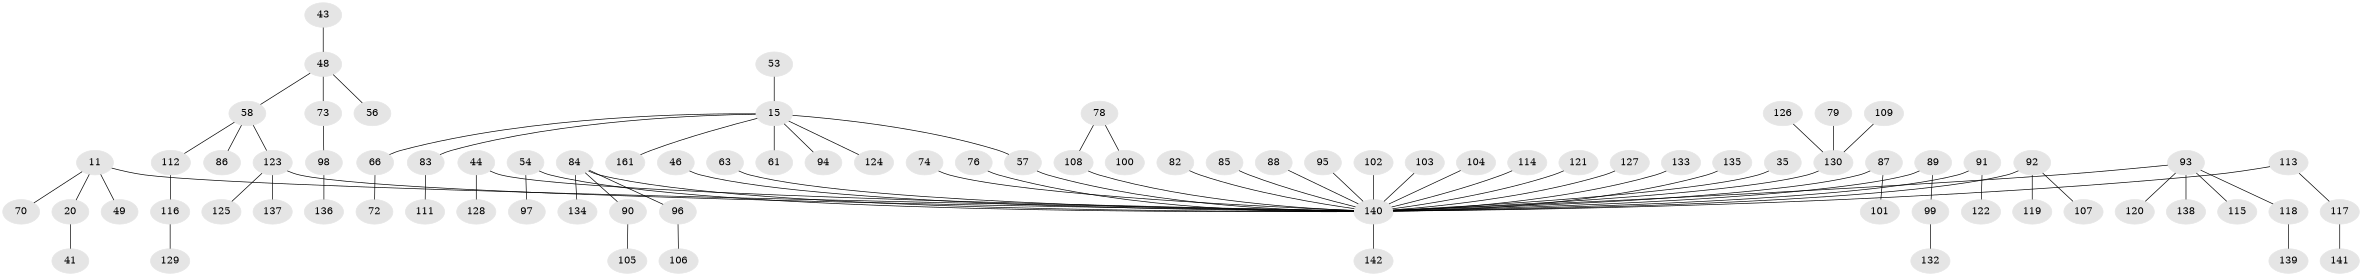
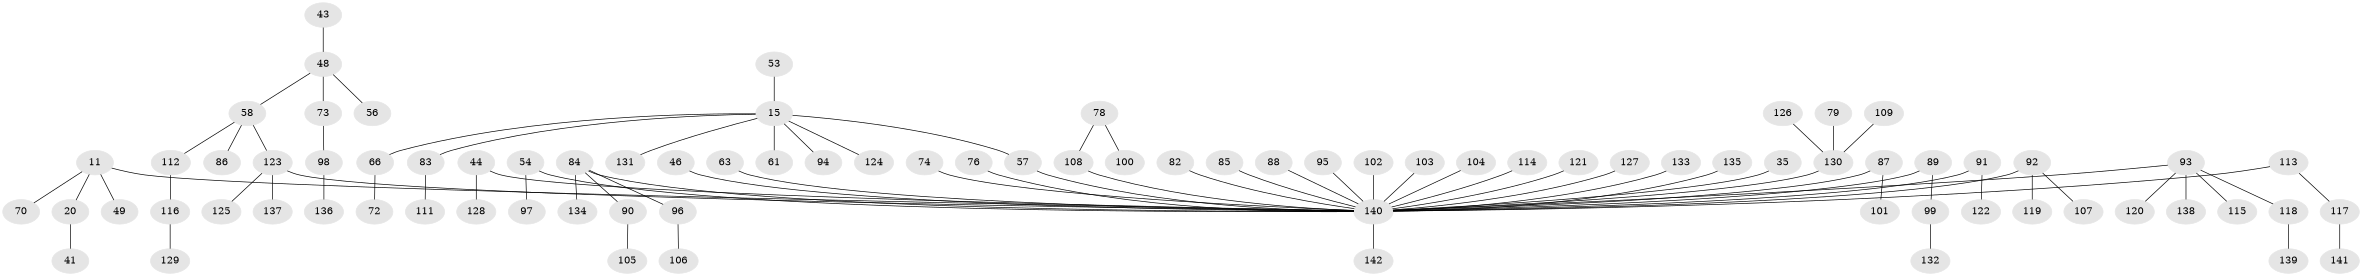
(625, 163) -> (625, 163)
